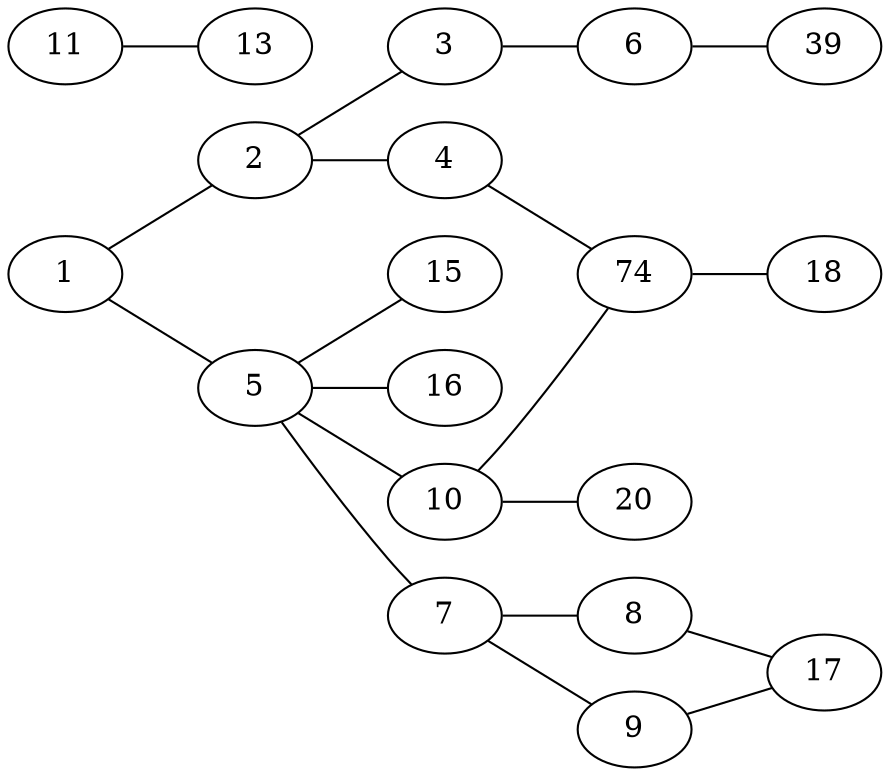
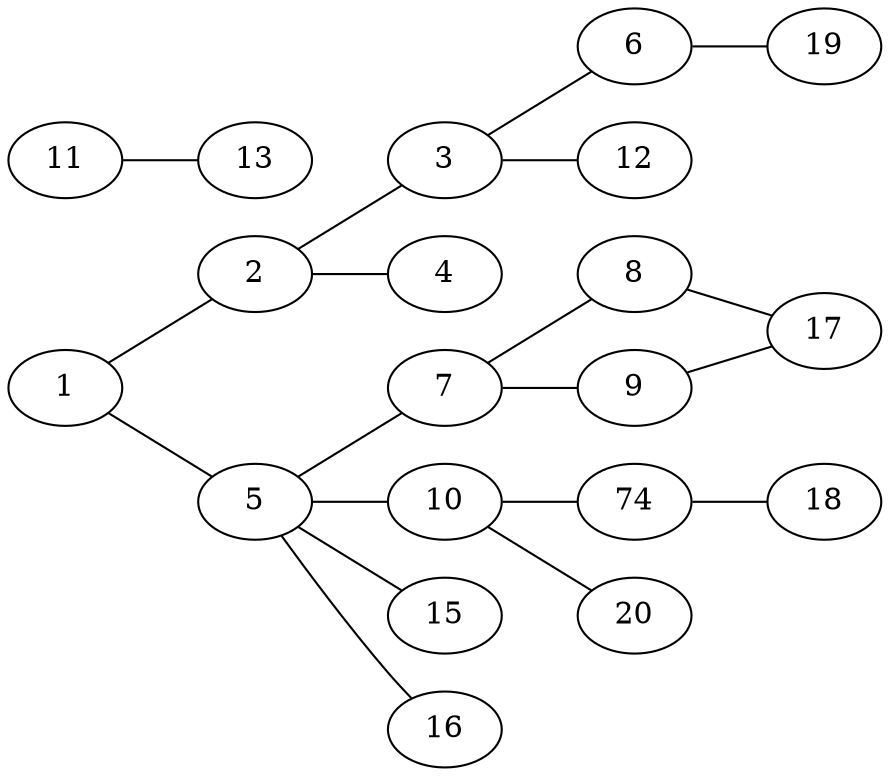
(824, 46) -> (824, 46)
none -> (635, 160)
(540, 217) -> none
